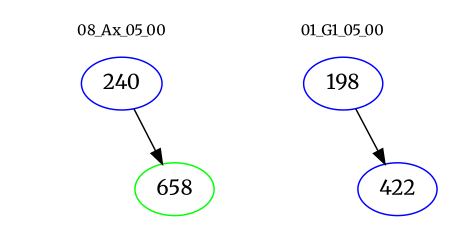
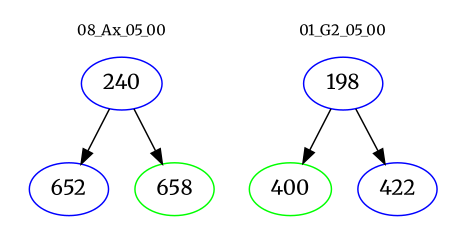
(343, 32) -> (343, 32)
none -> (69, 189)
none -> (290, 189)
